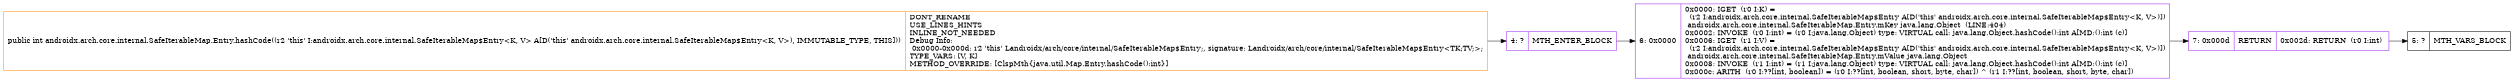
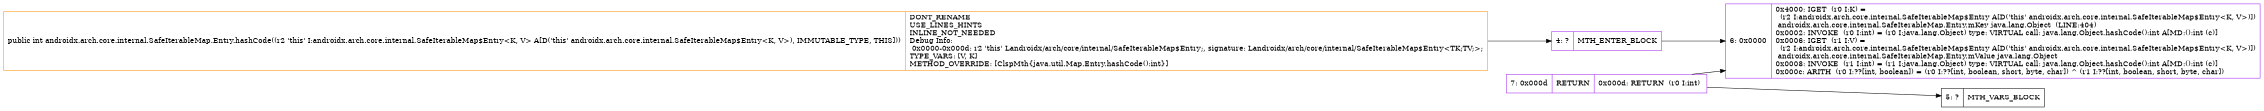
(1732, 10) -> (1822, 10)
(2176, 41) -> (1706, 73)
(2333, 41) -> (1651, 83)
